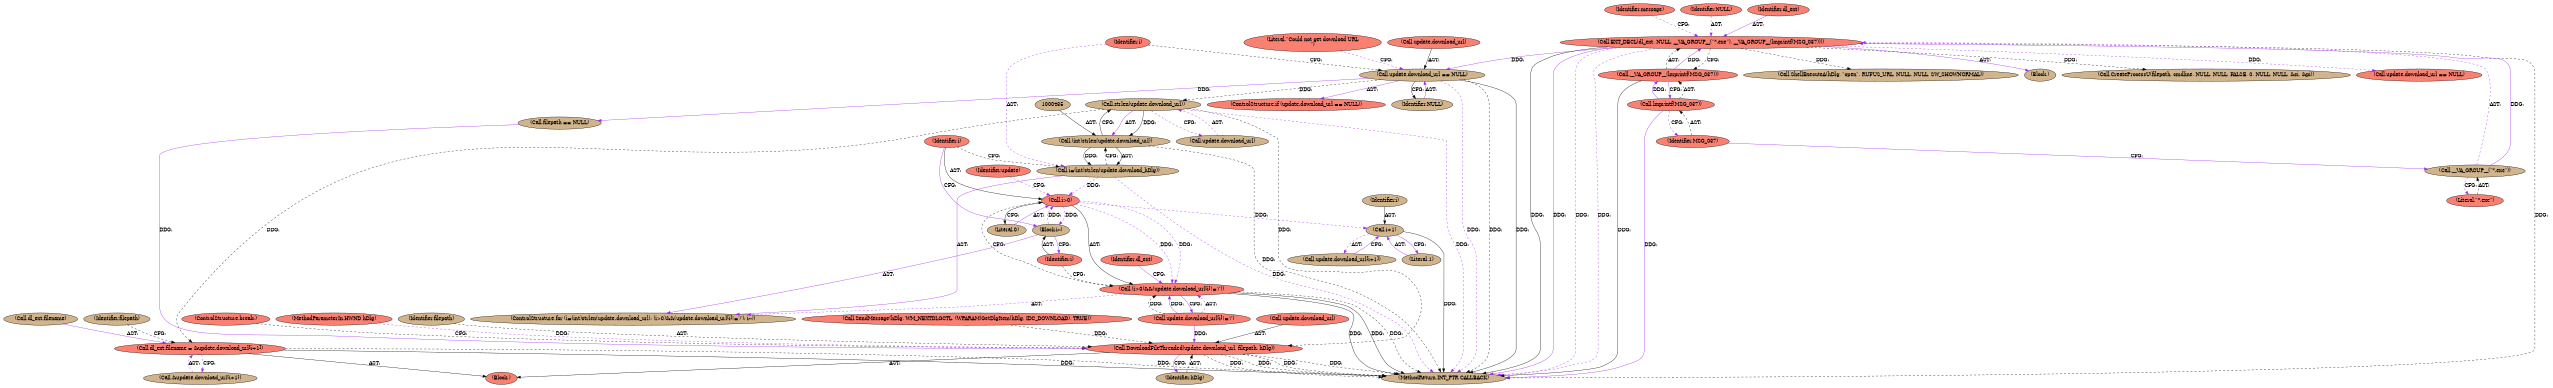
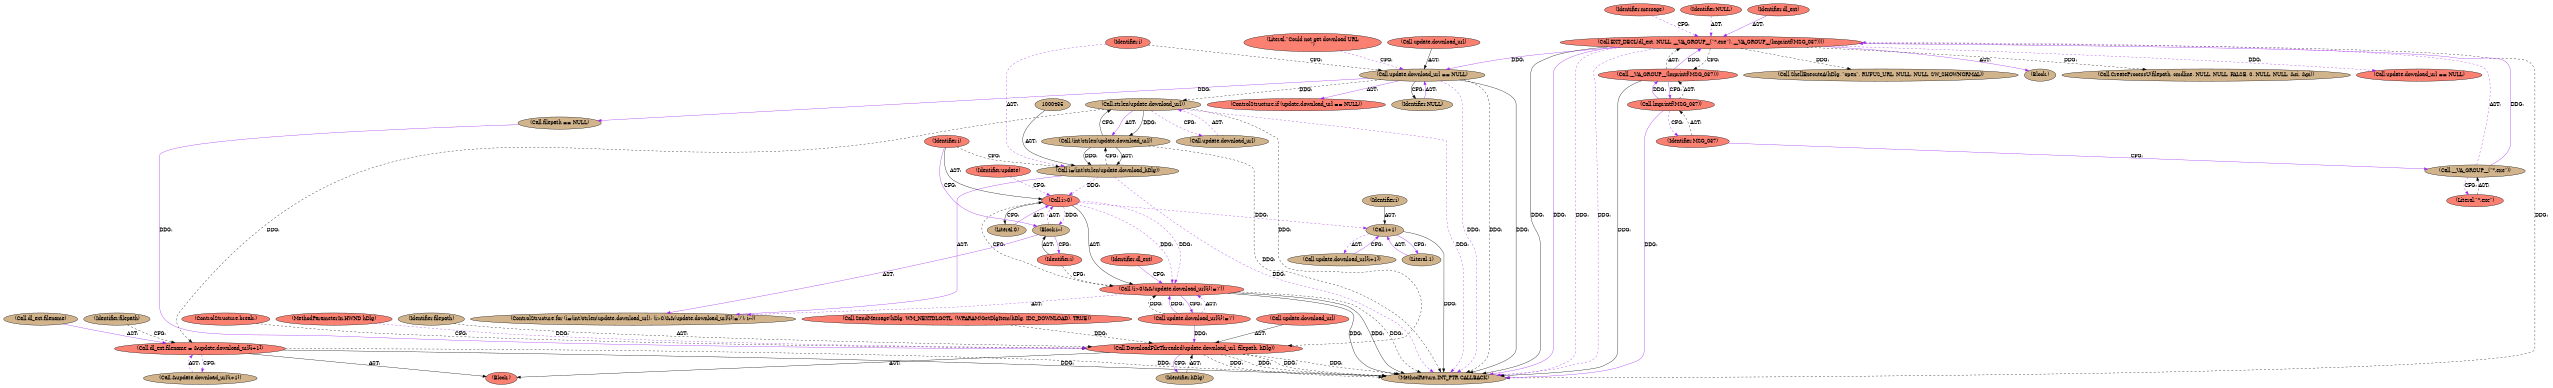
(1076, 122) -> (1027, 149)
(1056, 215) -> (1056, 215)
